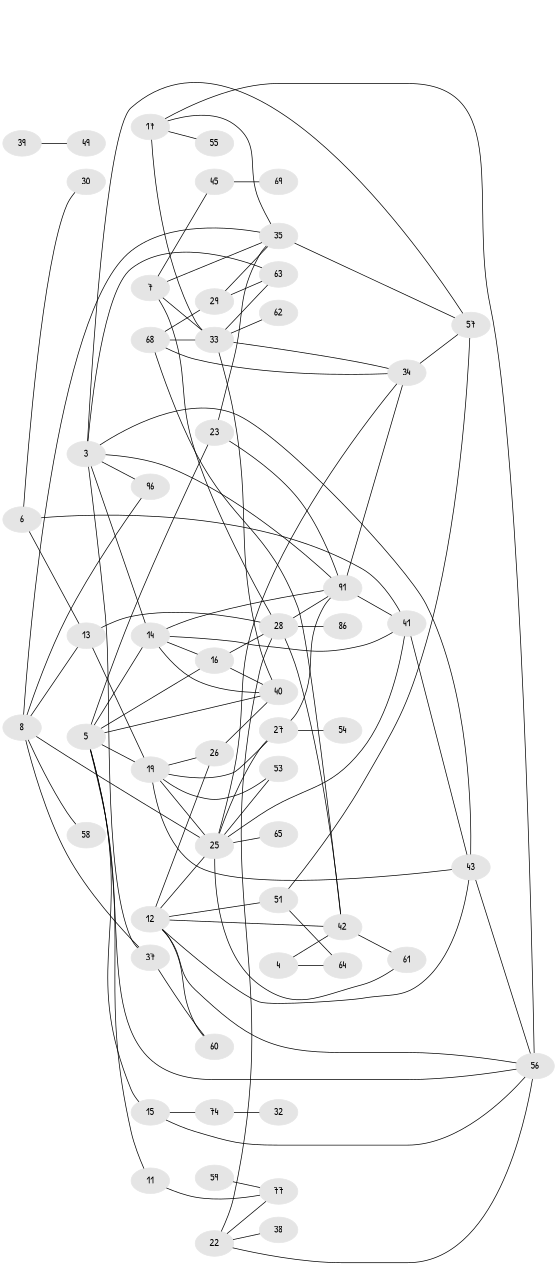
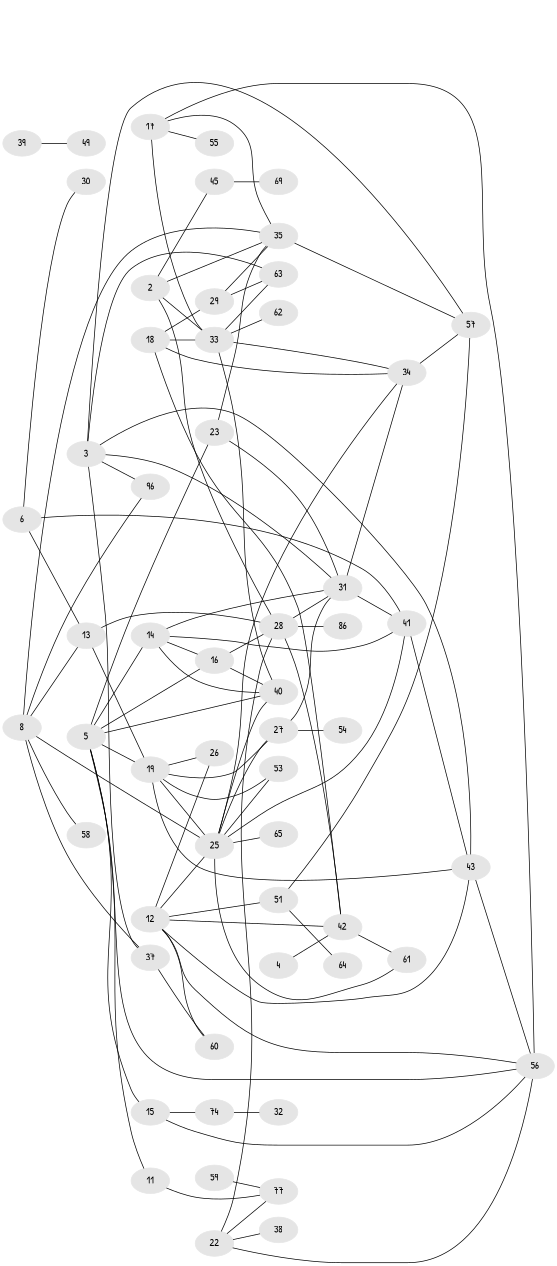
(150, 288) -> (150, 288)
(150, 340) -> (150, 340)
(118, 545) -> none
(343, 588) -> (343, 588)
(247, 723) -> (240, 759)
(311, 966) -> none
